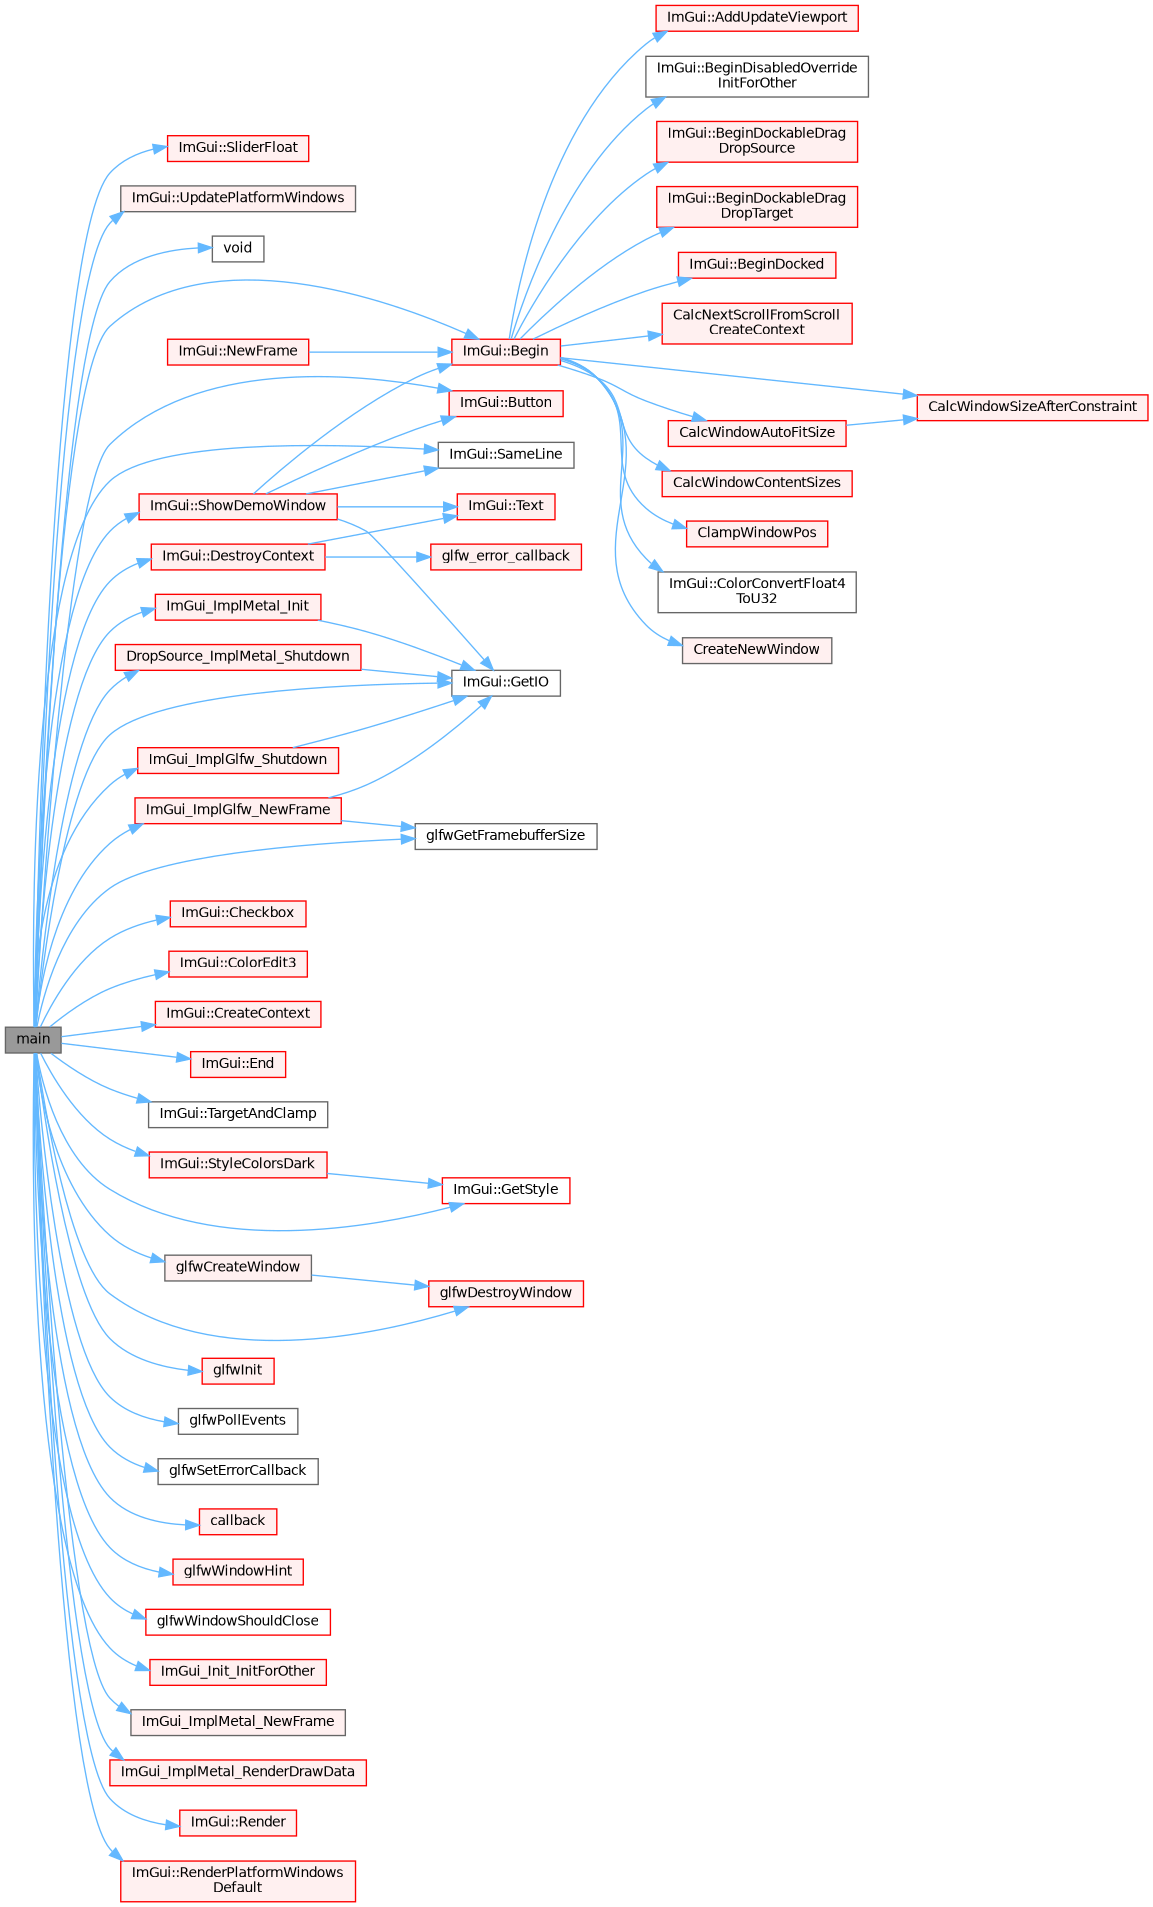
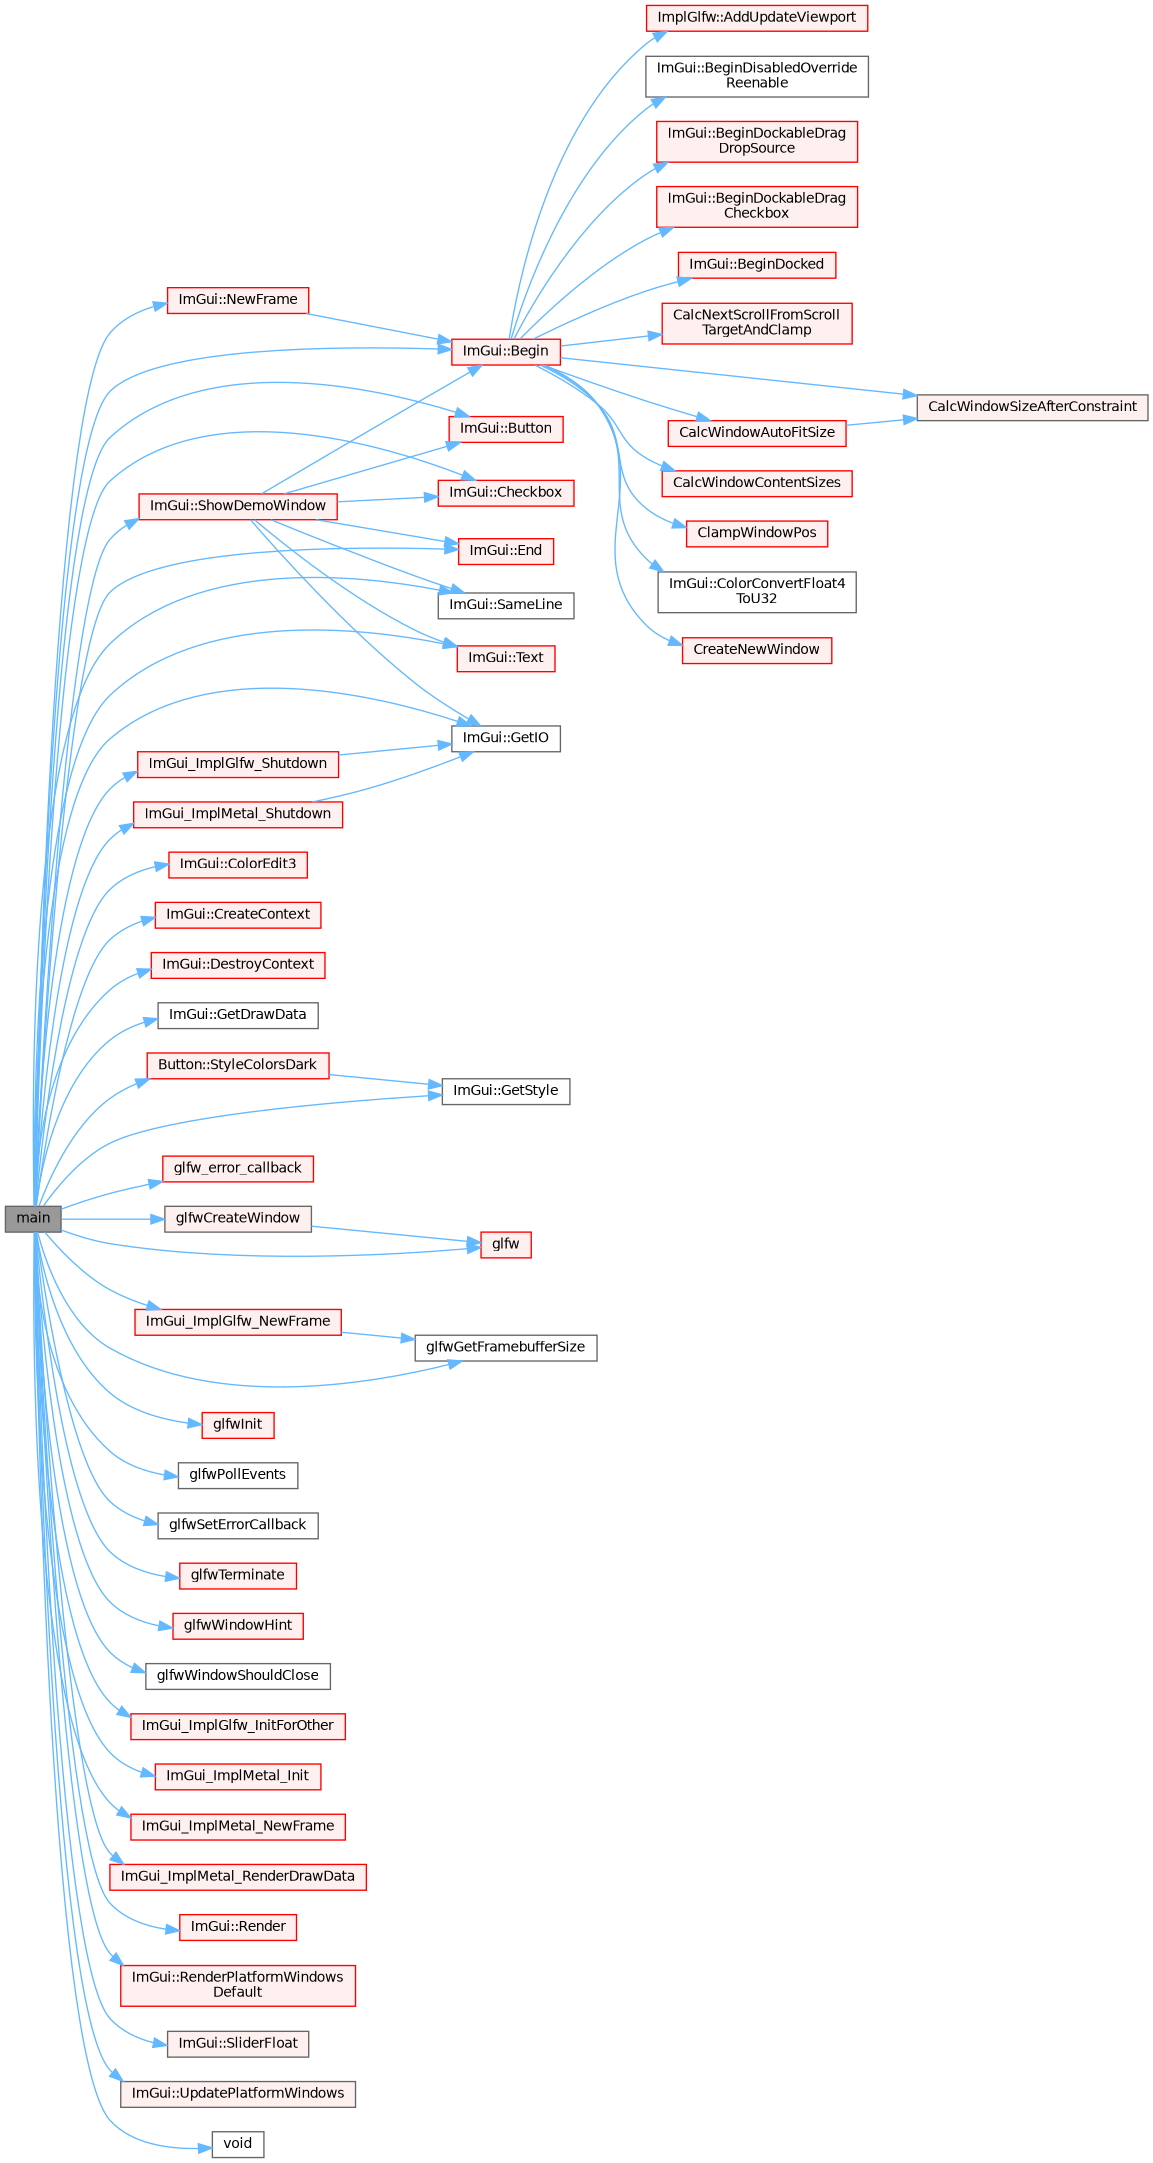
(757, 18) -> (757, 18)
(757, 77) -> (757, 77)
(238, 149) -> (238, 2044)
(757, 207) -> (757, 207)
(757, 324) -> (757, 324)
(1033, 408) -> (1033, 408)
none -> (381, 500)
(379, 531) -> (87, 732)
none -> (380, 531)
(371, 557) -> (105, 1195)
(391, 639) -> none
(757, 651) -> (757, 651)
(238, 657) -> (238, 815)
none -> (52, 741)
(410, 761) -> none
(238, 1115) -> (238, 1016)
(238, 1165) -> (238, 1066)
(506, 1191) -> (506, 1092)
(506, 1294) -> (506, 1245)
(238, 1522) -> (238, 1576)
(238, 1622) -> (238, 1677)
(238, 1672) -> (238, 1727)
(238, 1723) -> (238, 1827)
